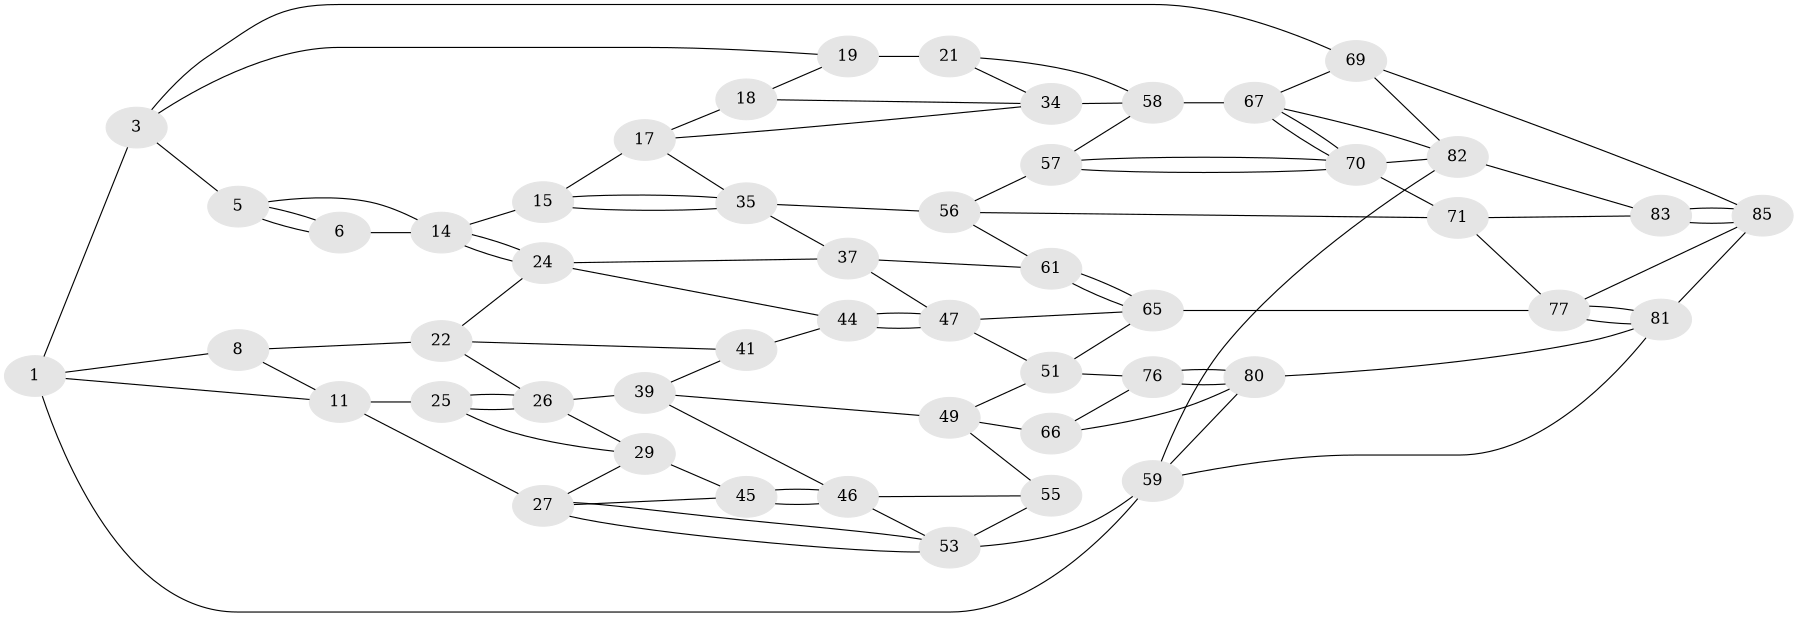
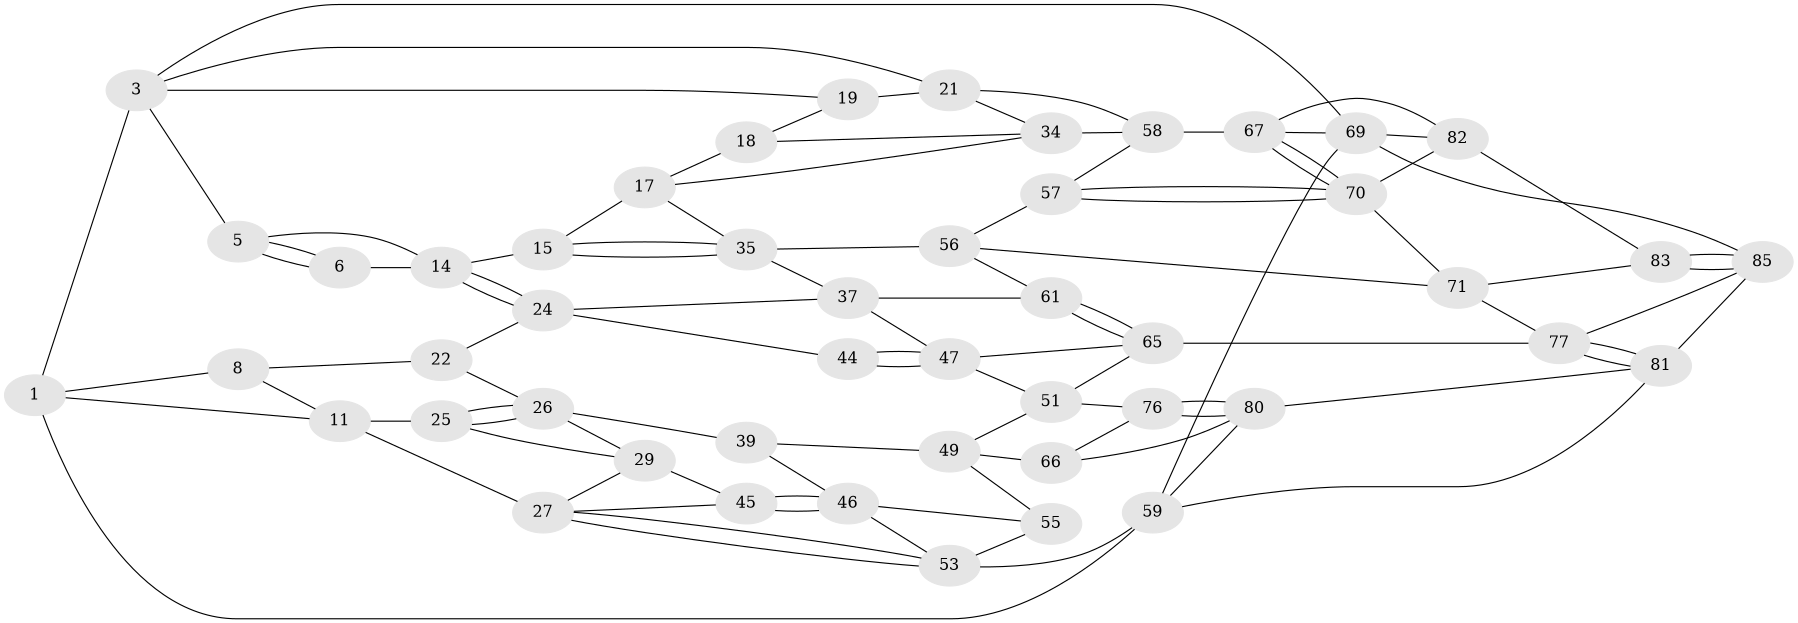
none -> (543, 47)
(1273, 294) -> (1244, 318)
(746, 350) -> none
